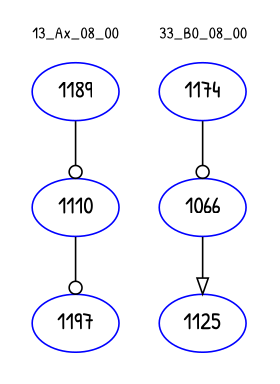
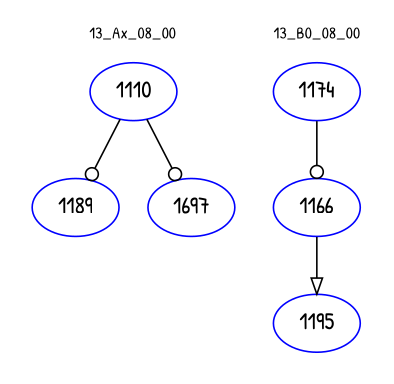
(203, 35) -> (318, 35)
(76, 143) -> (108, 144)
(203, 207) -> (317, 207)
(76, 323) -> (191, 207)
(203, 323) -> (317, 323)
